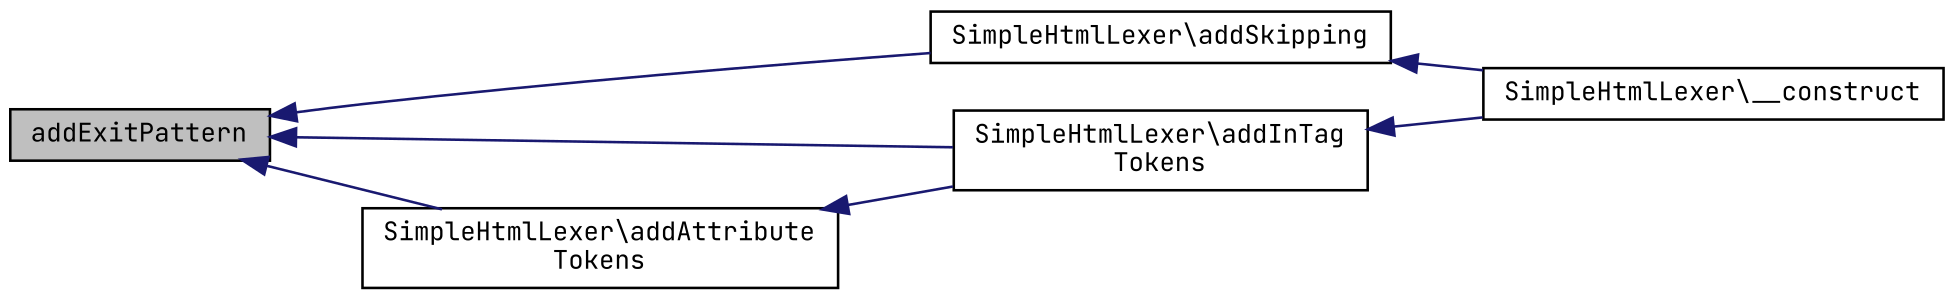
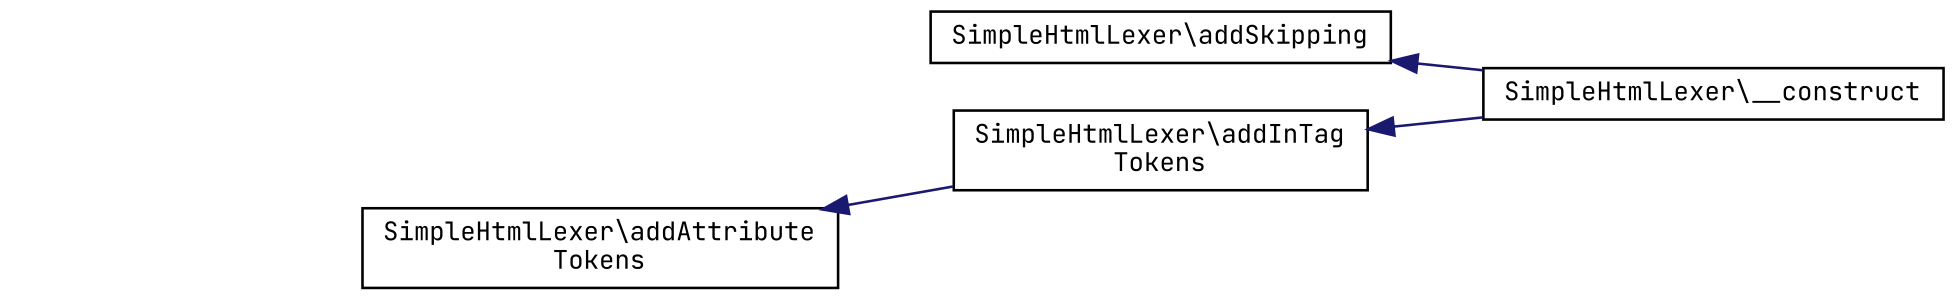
(140, 135) -> none
